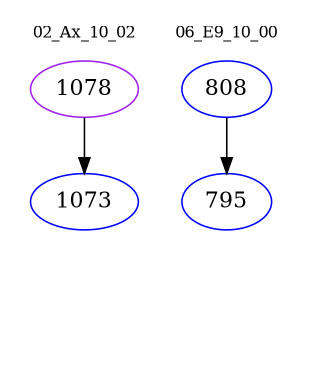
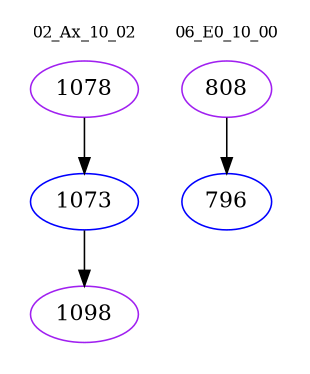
(227, 34) -> (227, 34)
(227, 89) -> (227, 89)
(227, 202) -> (227, 202)
none -> (84, 314)
